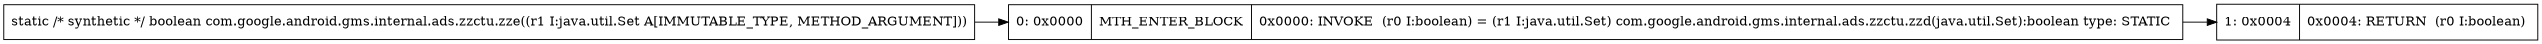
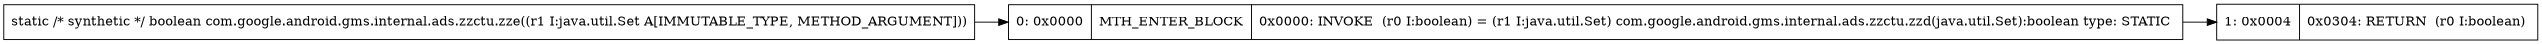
(2419, 22) -> (2419, 22)
